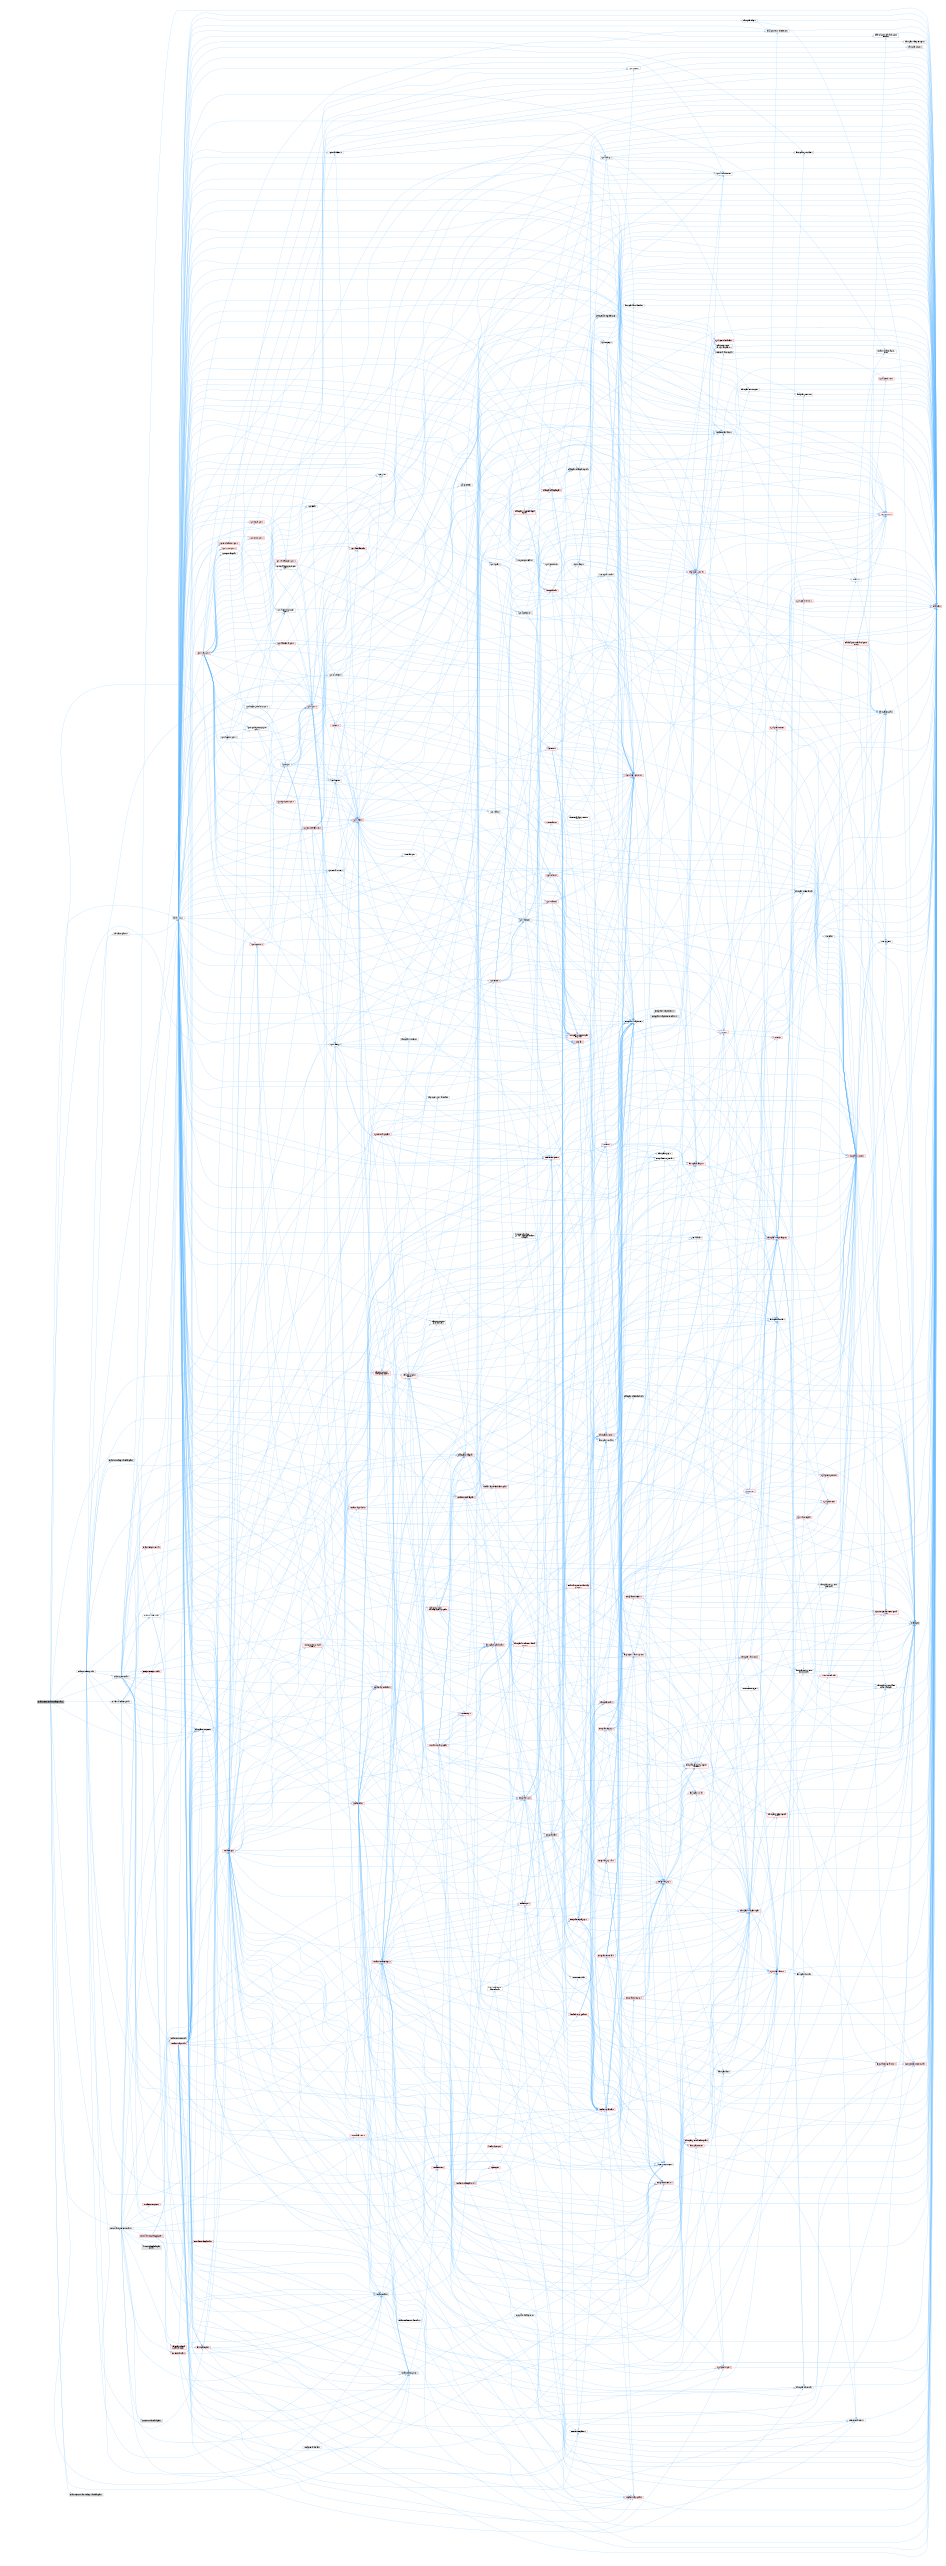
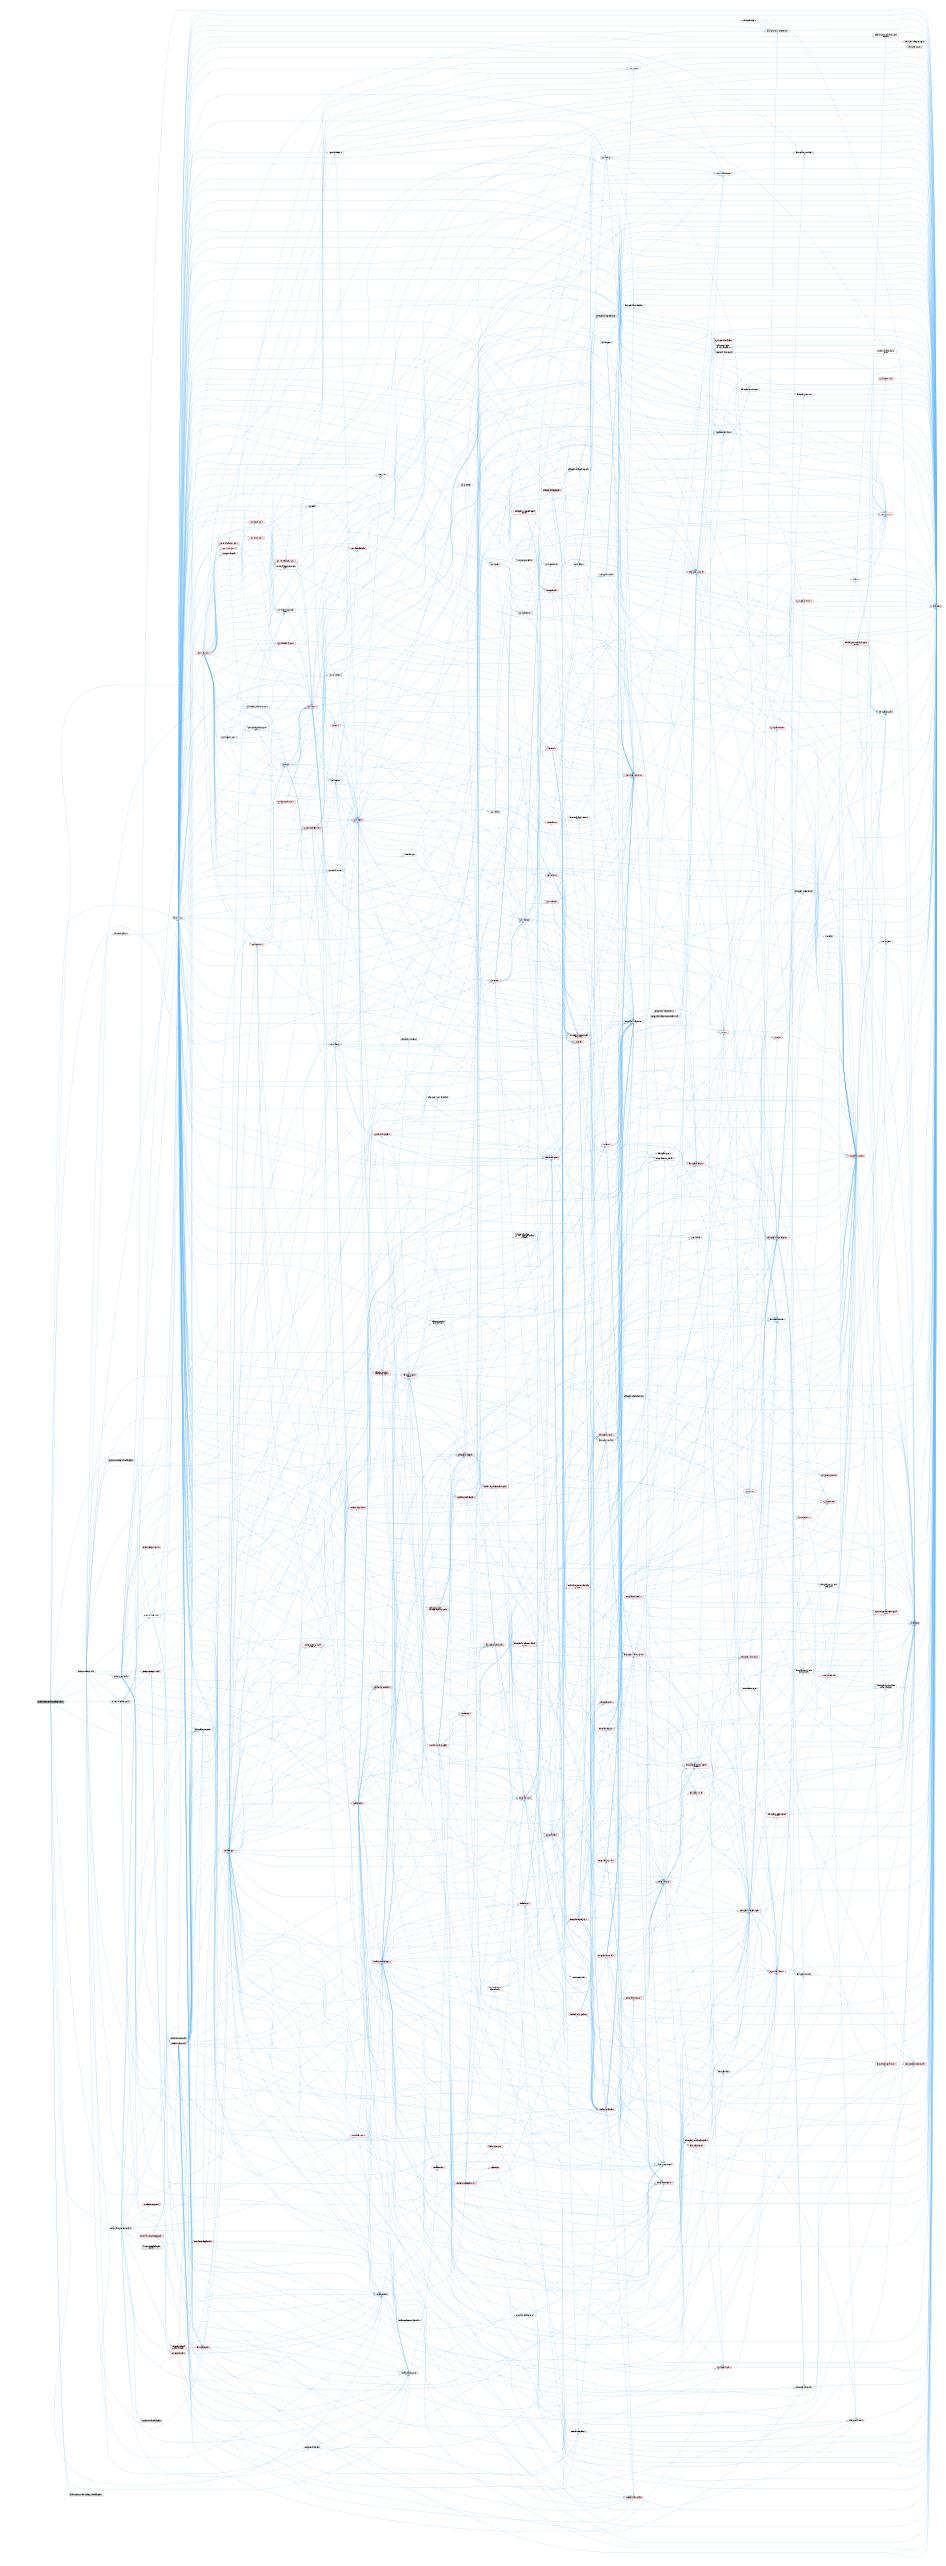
(665, 1016) -> (665, 1016)
(804, 1517) -> (804, 1517)
